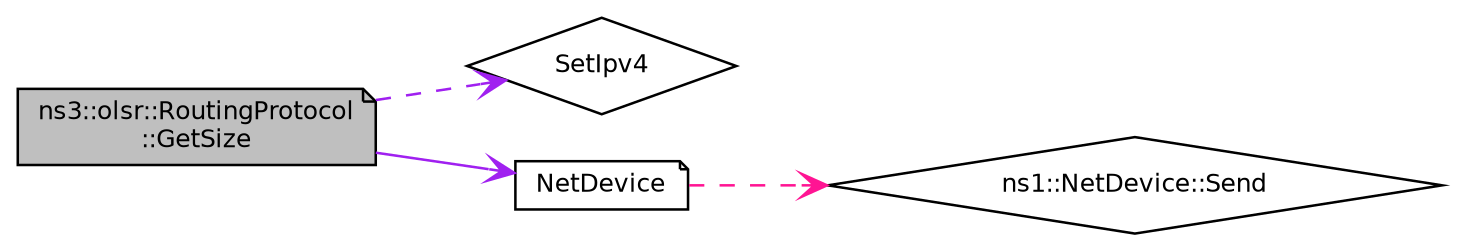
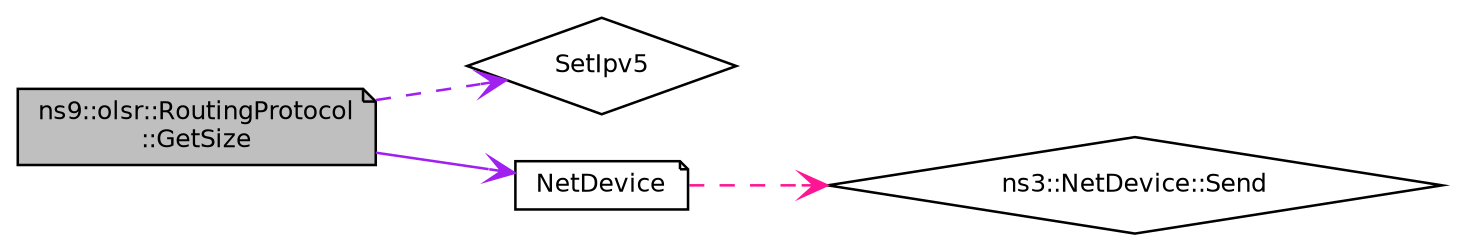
(602, 66) -> (602, 66)
(197, 127) -> (197, 127)
(1135, 185) -> (1135, 185)
